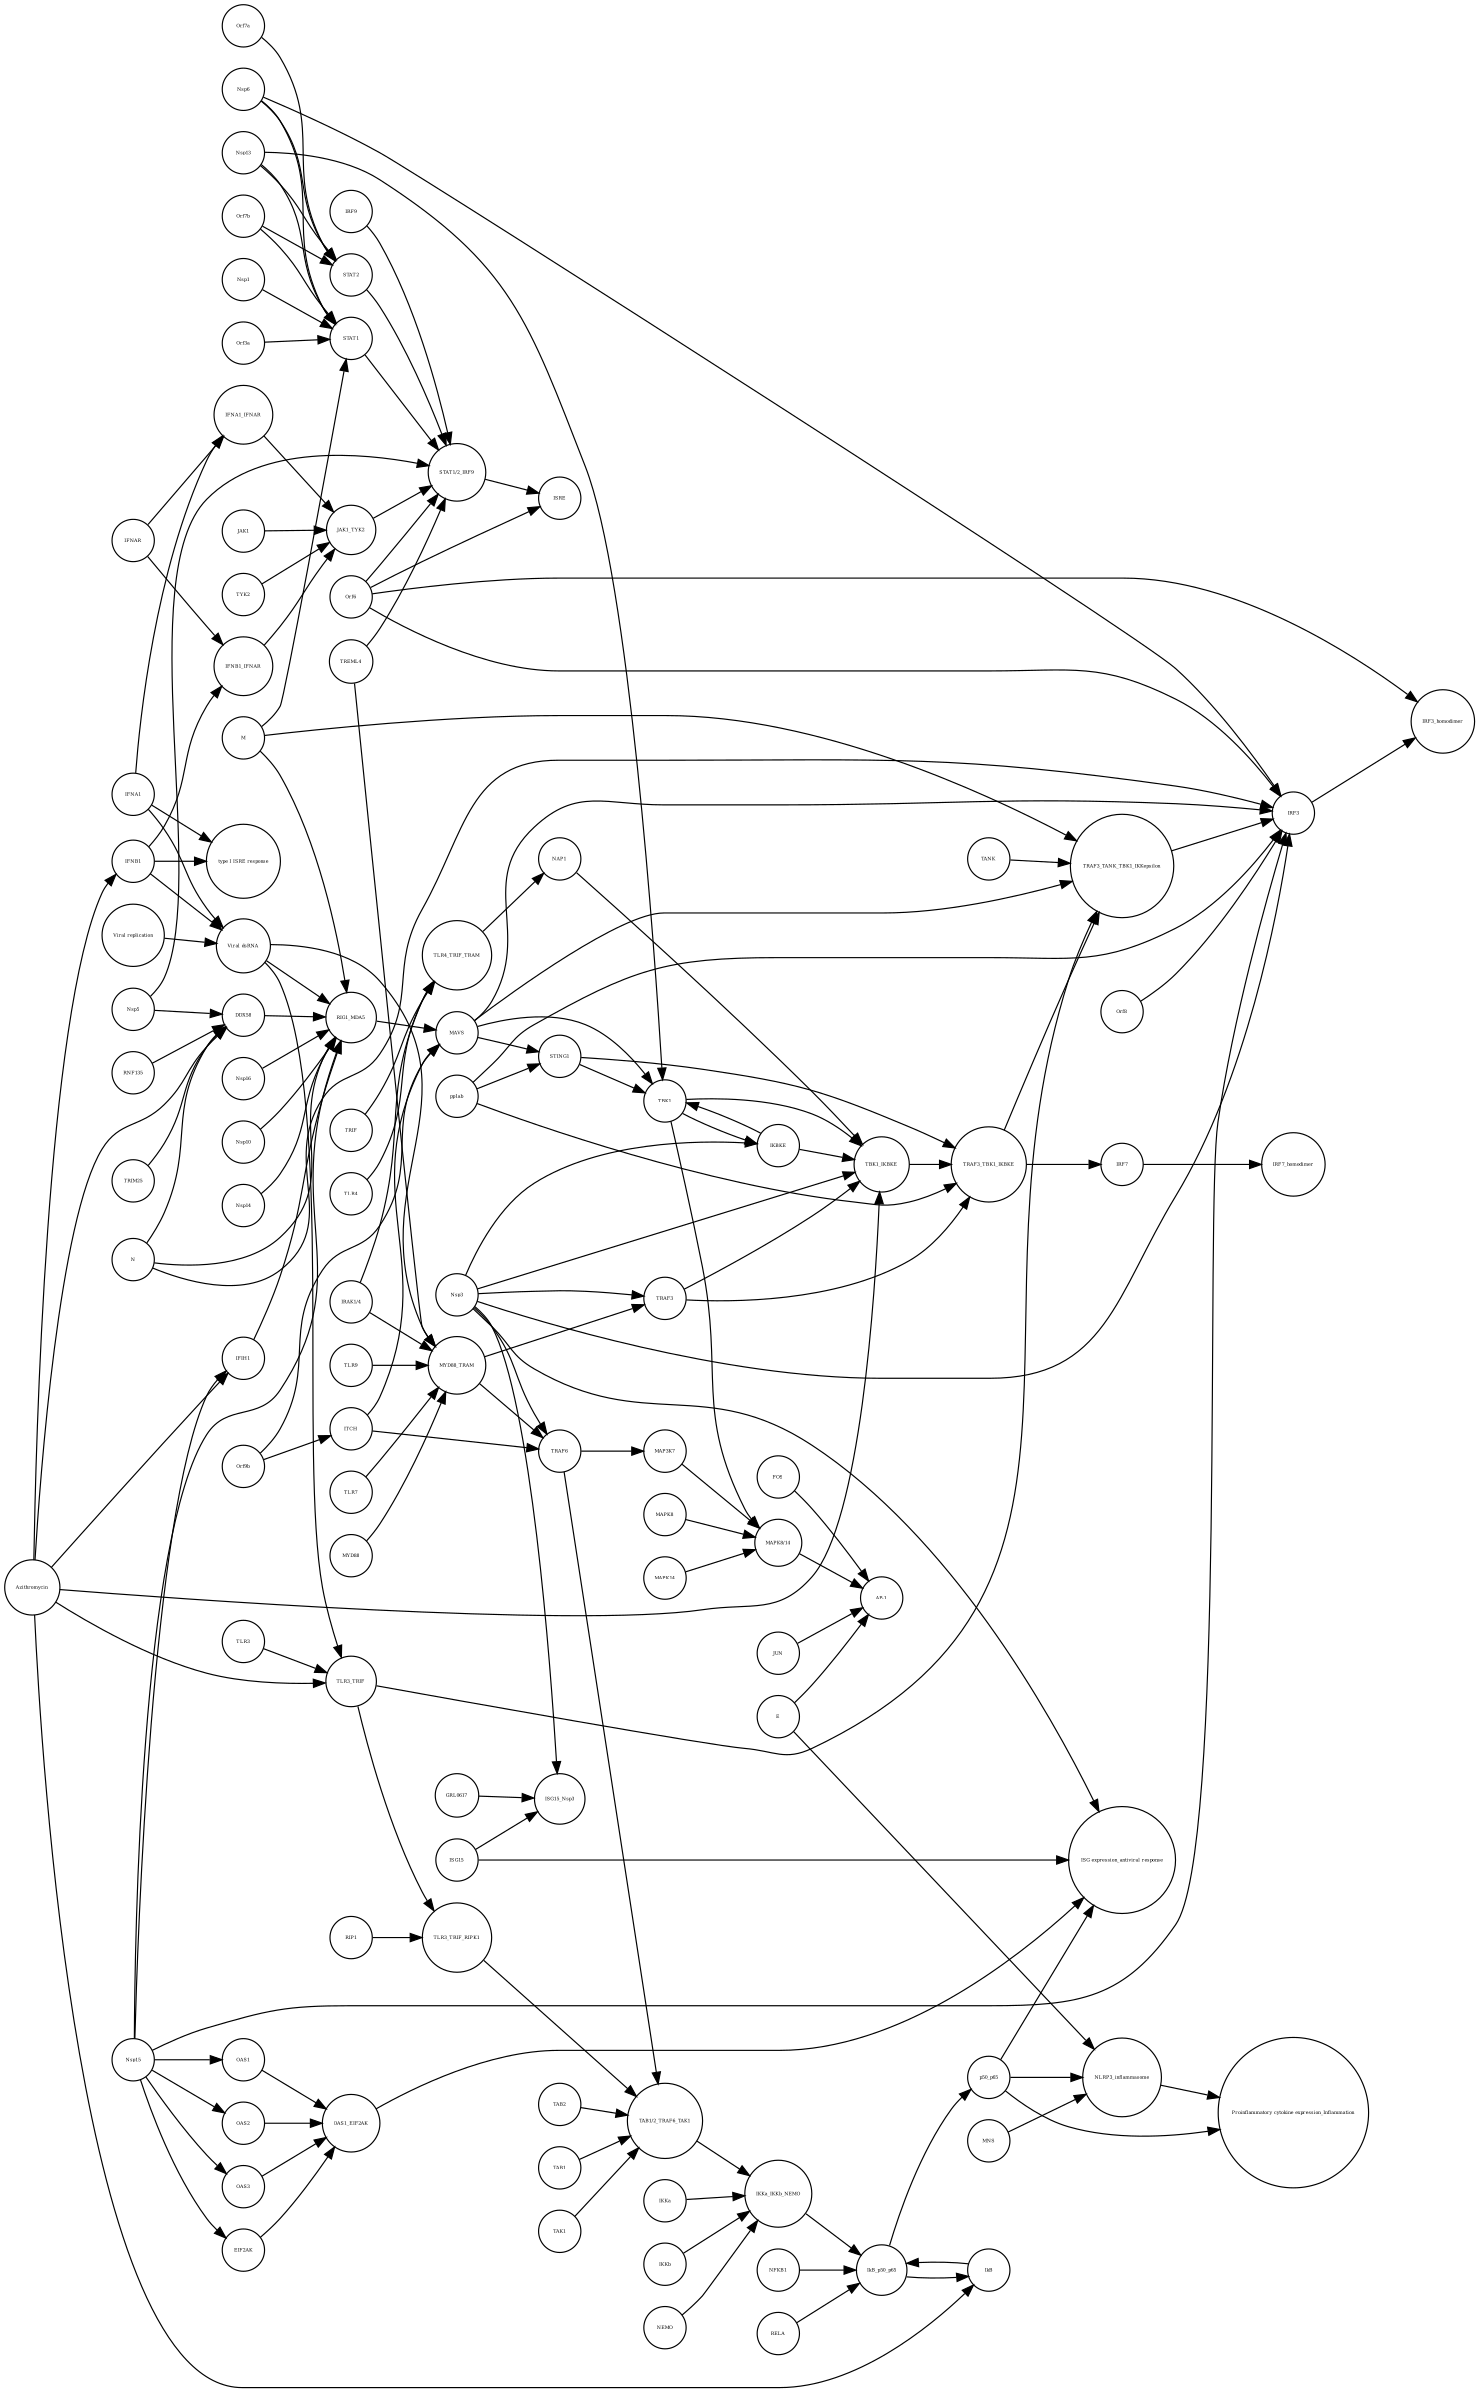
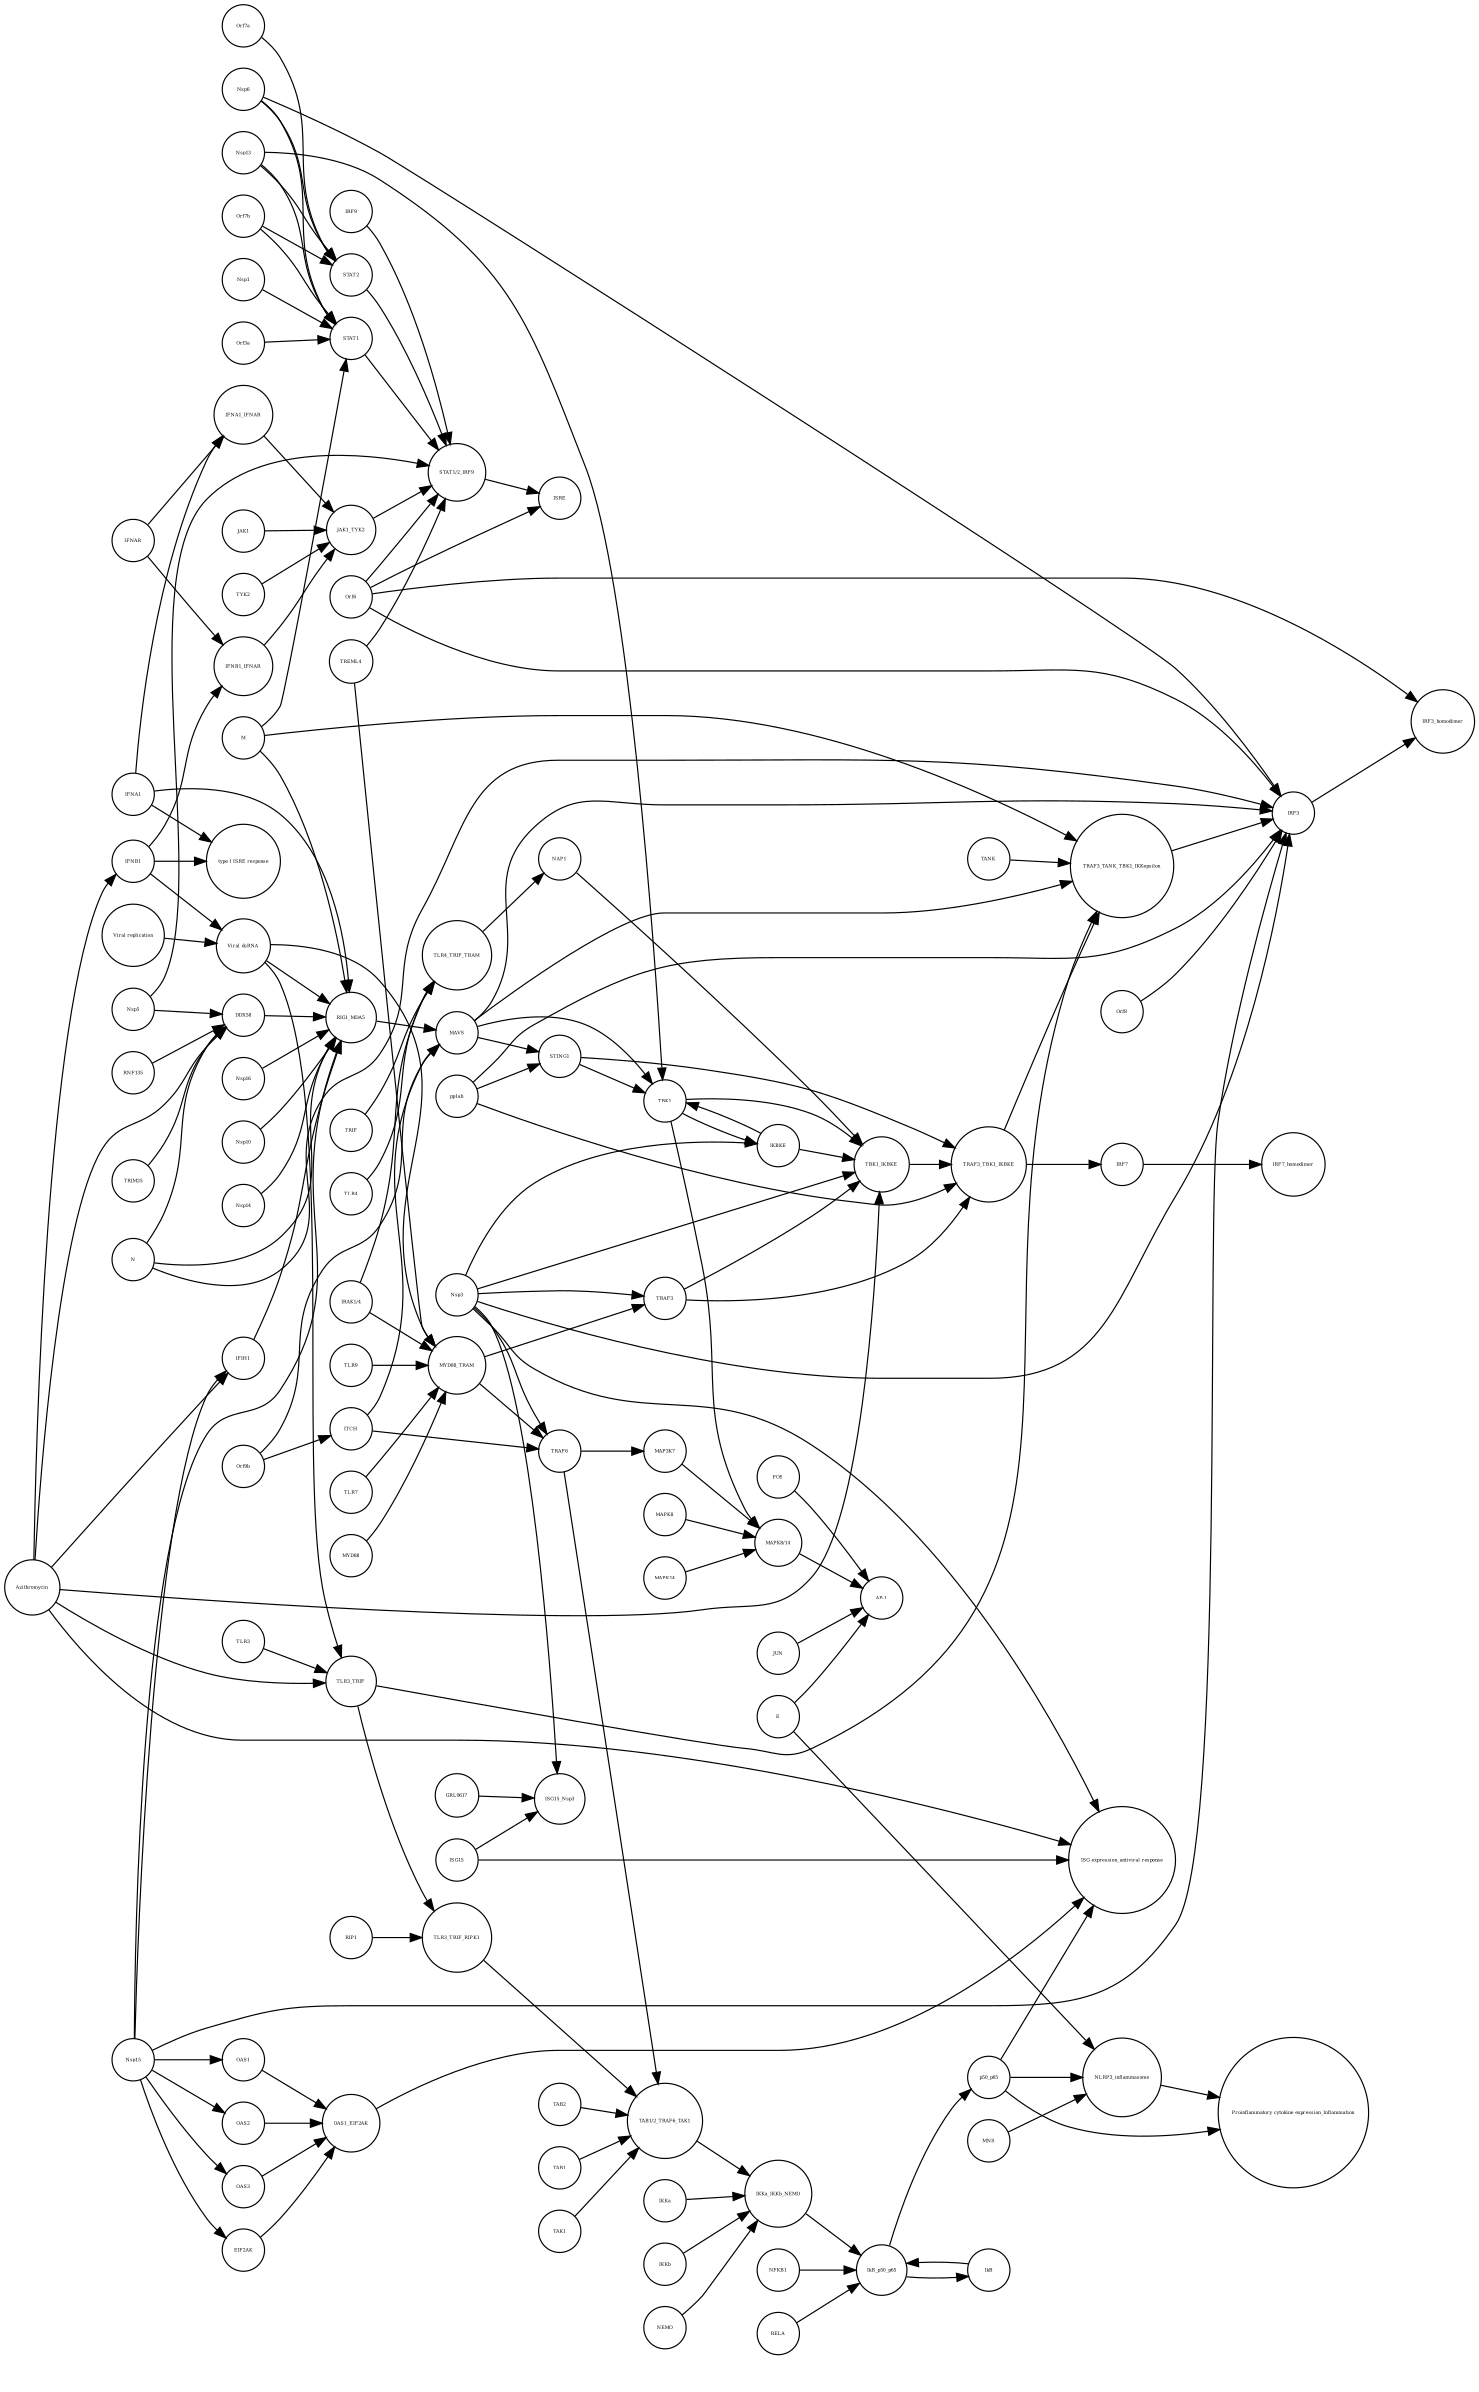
(187, 872) -> (298, 833)
(206, 2370) -> (535, 1743)
